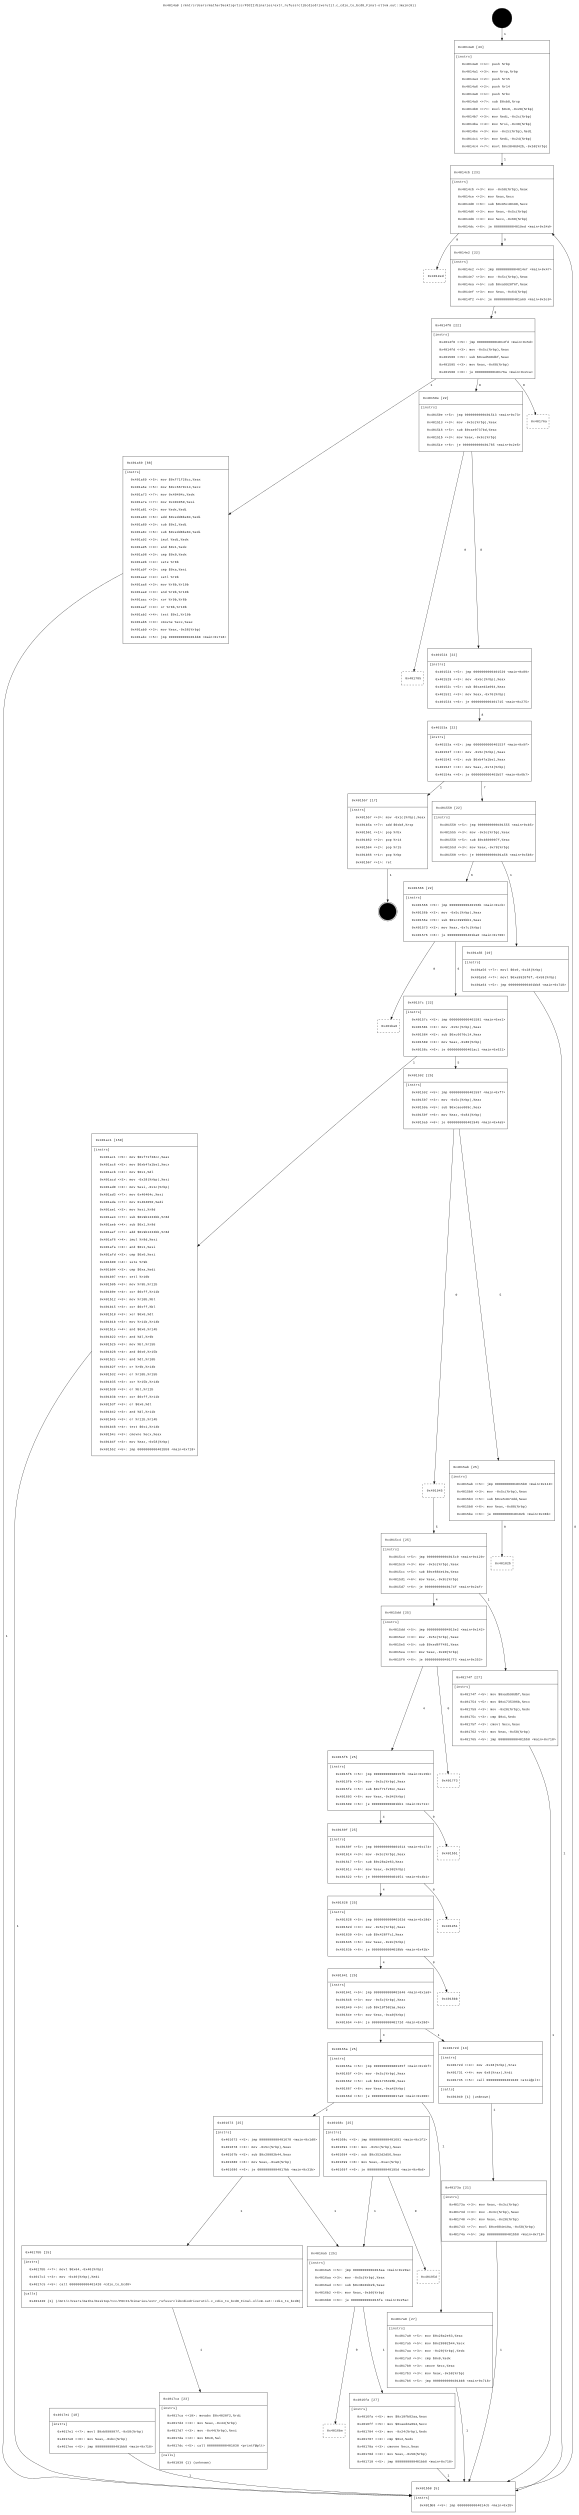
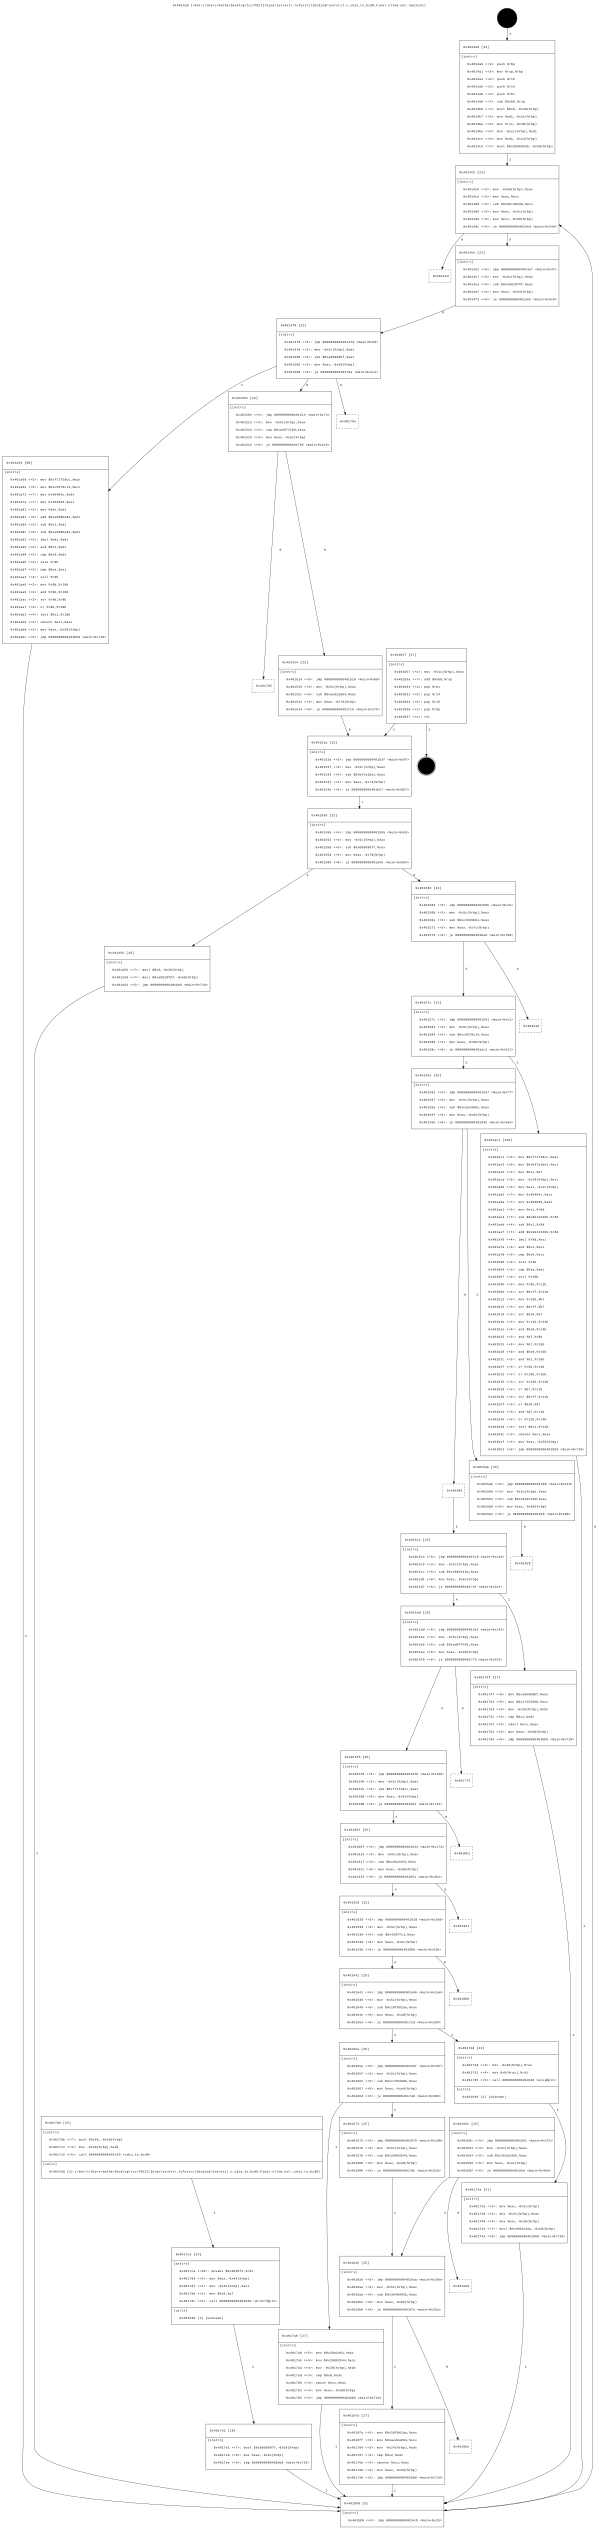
(437, 788) -> (391, 729)
(215, 2210) -> none
none -> (244, 2373)
